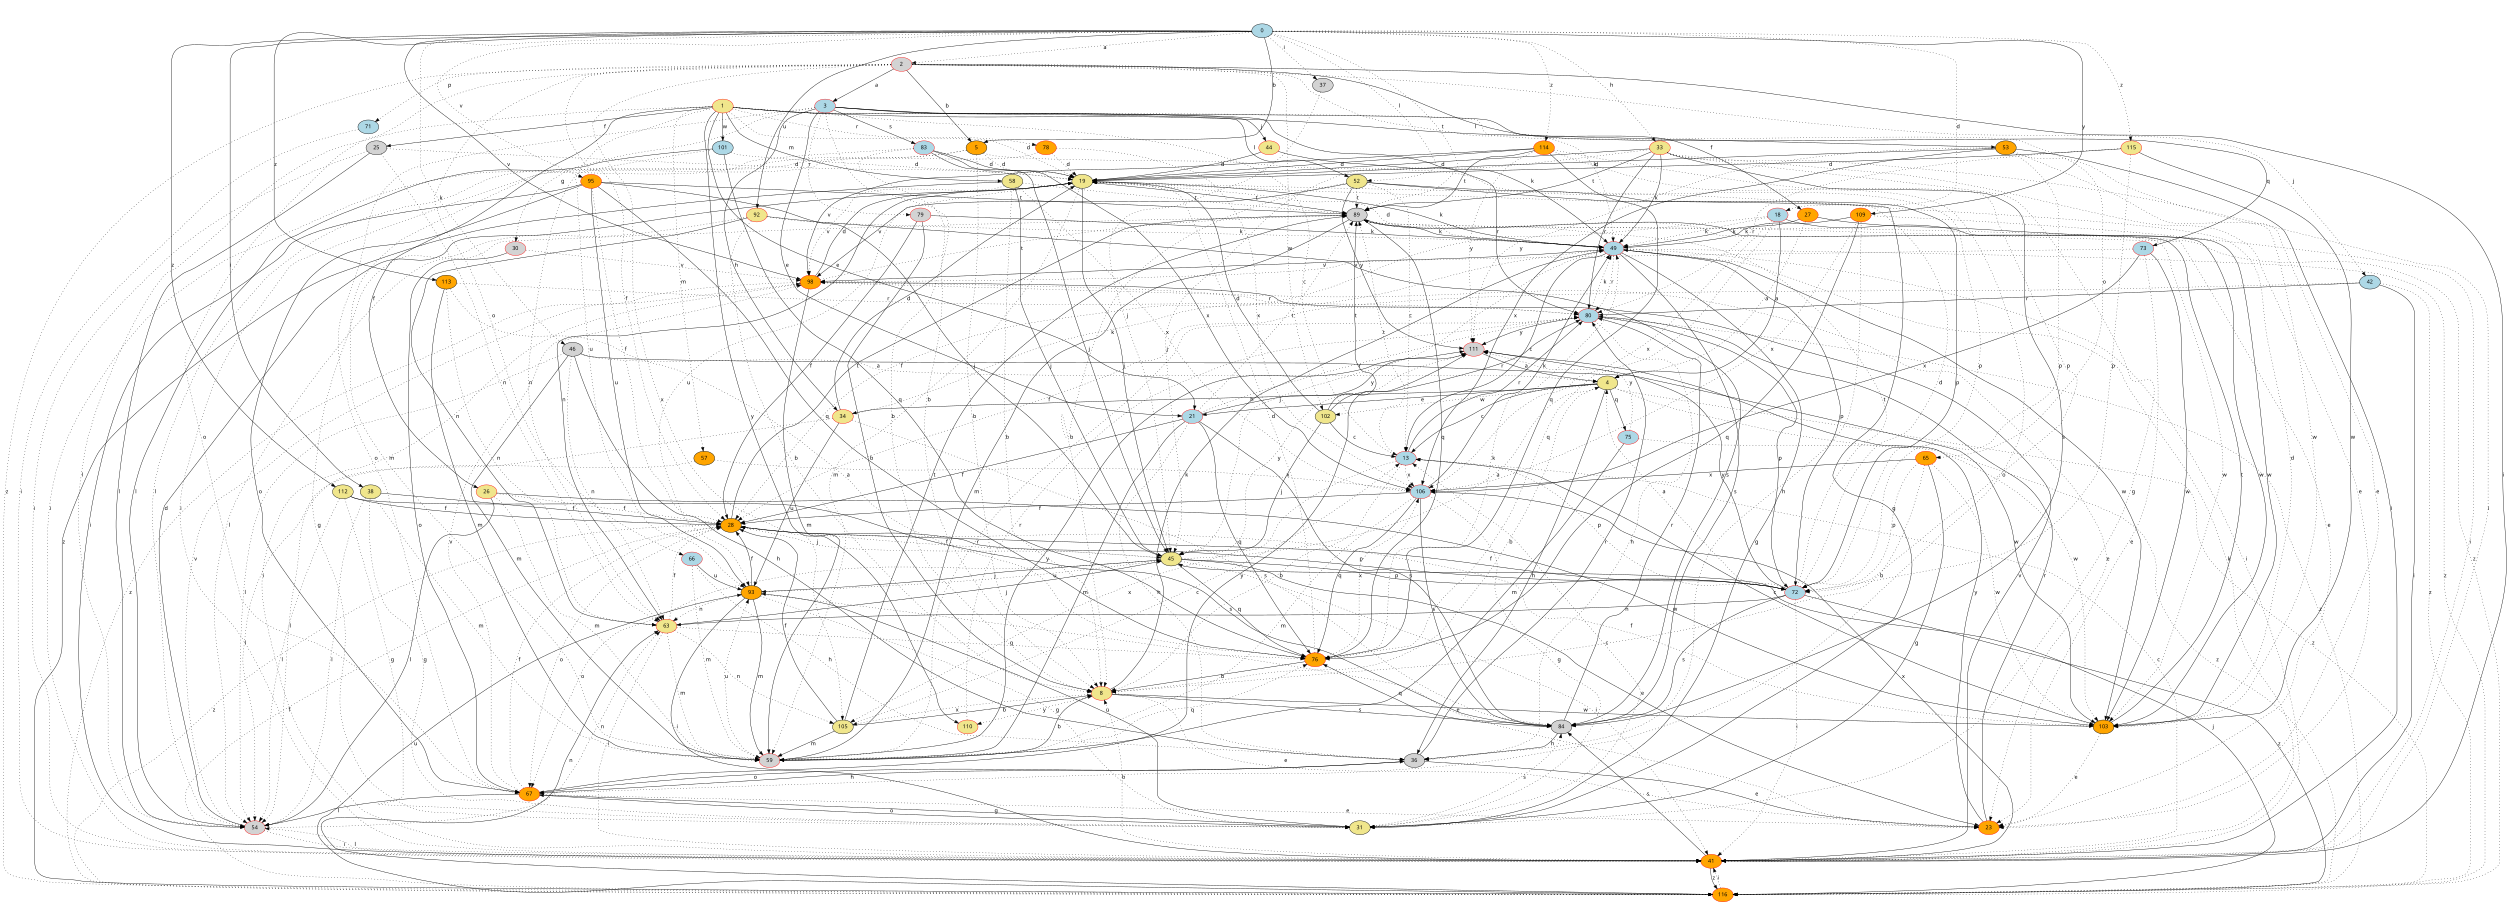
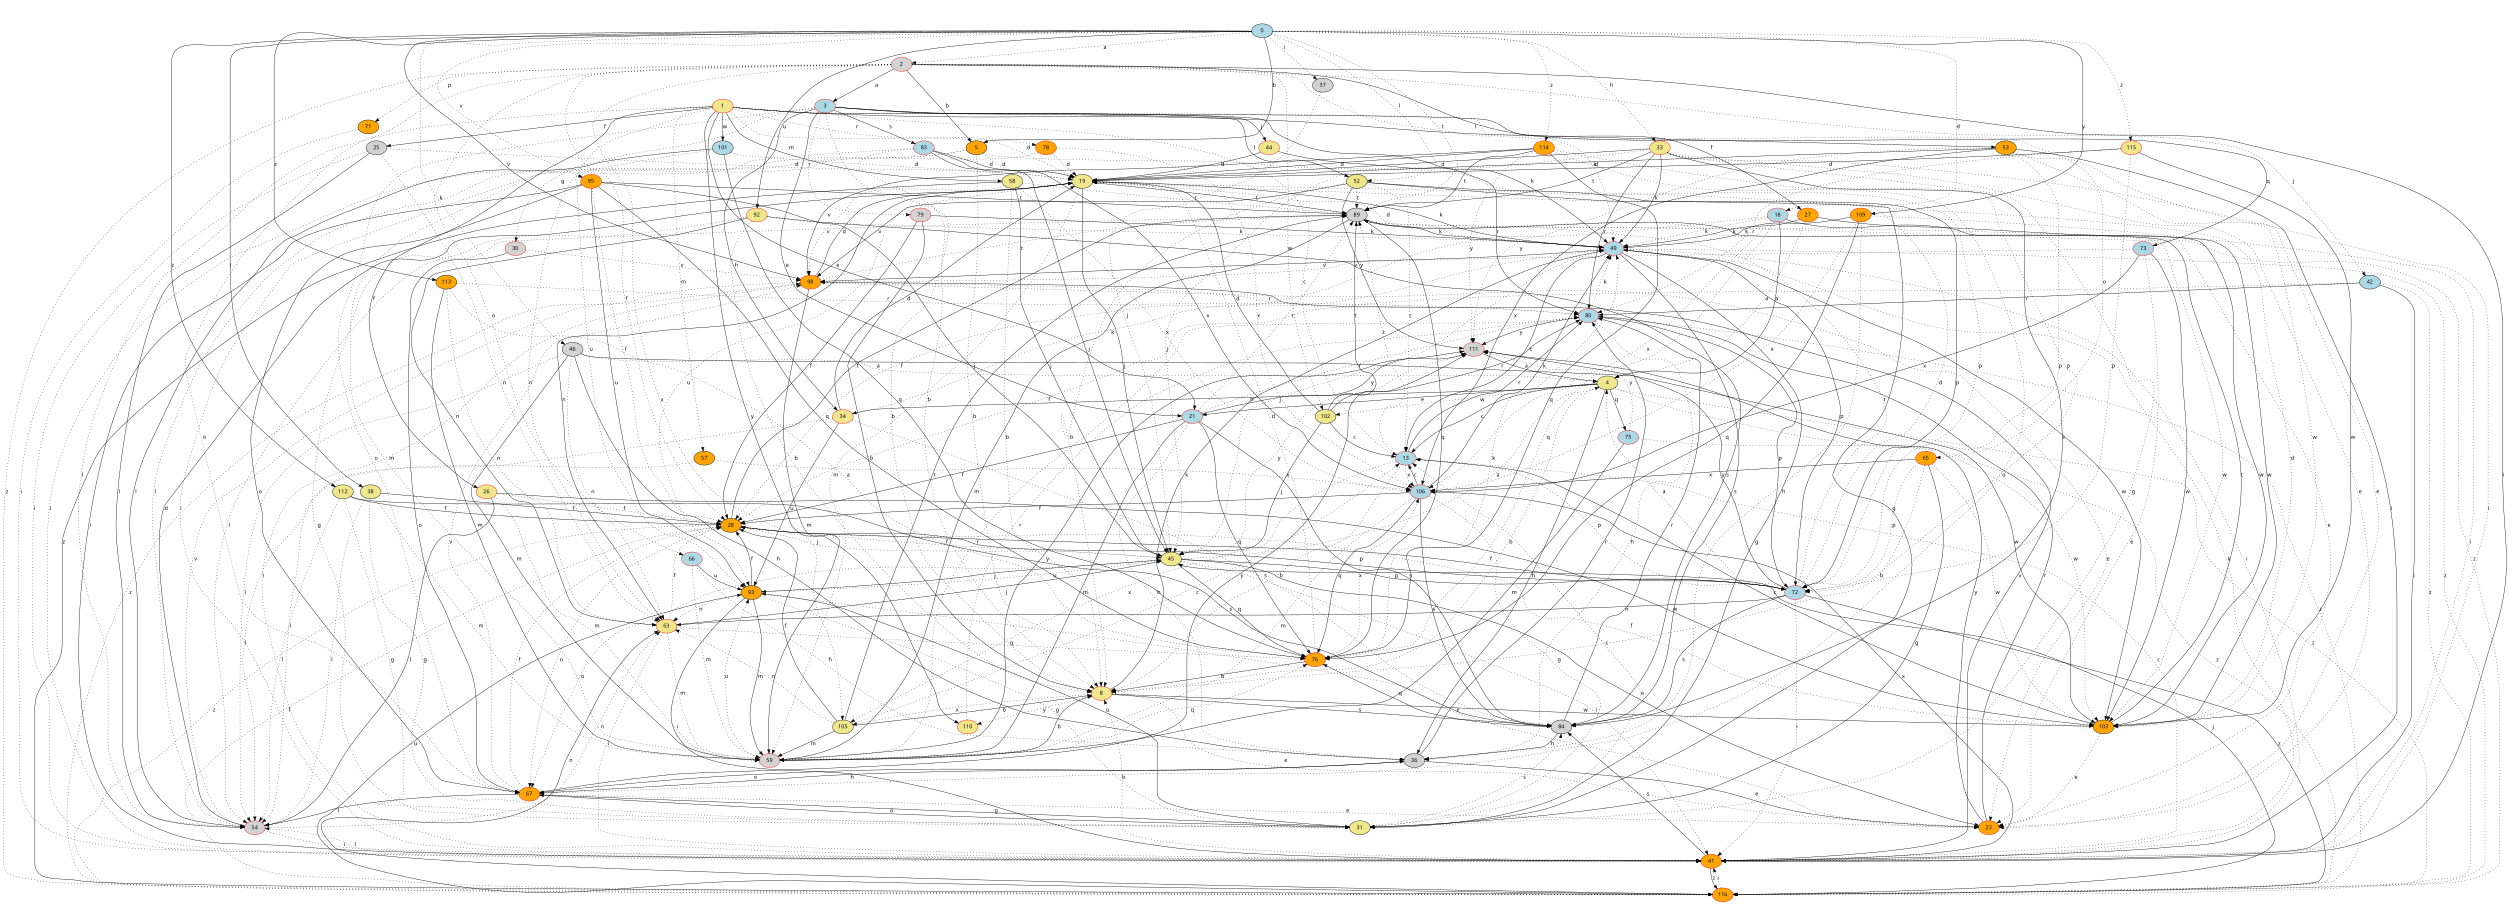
(368, 127) -> (368, 127)
(1610, 283) -> none
none -> (1414, 477)
(746, 686) -> (764, 674)
